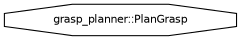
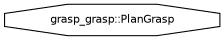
(120, 20) -> (112, 20)
